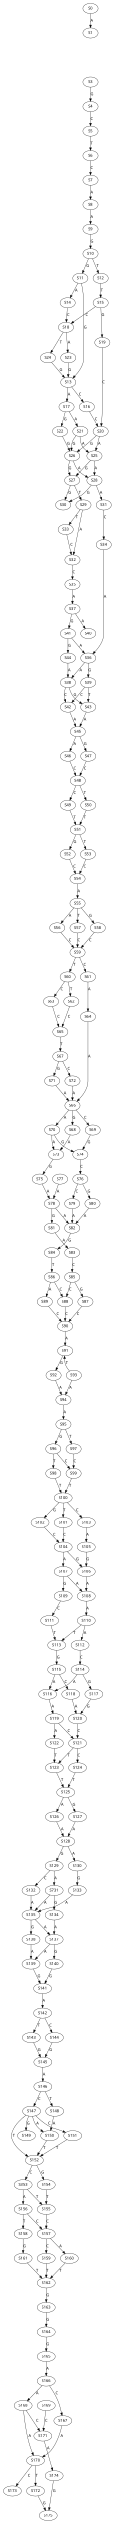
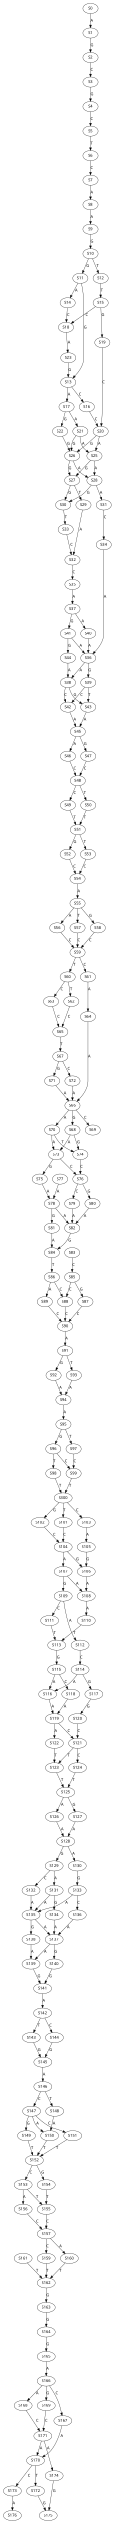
none -> (91, 58)
(48, 358) -> none
(75, 516) -> (64, 516)
none -> (88, 644)
(87, 1141) -> (76, 1141)
(63, 1142) -> (63, 1142)
none -> (67, 1166)
(60, 1240) -> (52, 1239)
(66, 1365) -> (69, 1362)
(63, 1498) -> (63, 1498)
(84, 1632) -> (68, 1620)
(74, 1705) -> (63, 1705)
(54, 1890) -> (54, 1890)
none -> (77, 1915)
(11, 2135) -> (30, 2147)
(23, 2185) -> (23, 2185)
(23, 2234) -> none
none -> (46, 2392)
(27, 2432) -> (40, 2447)
none -> (12, 2516)
